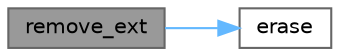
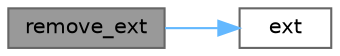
(285, 28) -> (285, 28)
